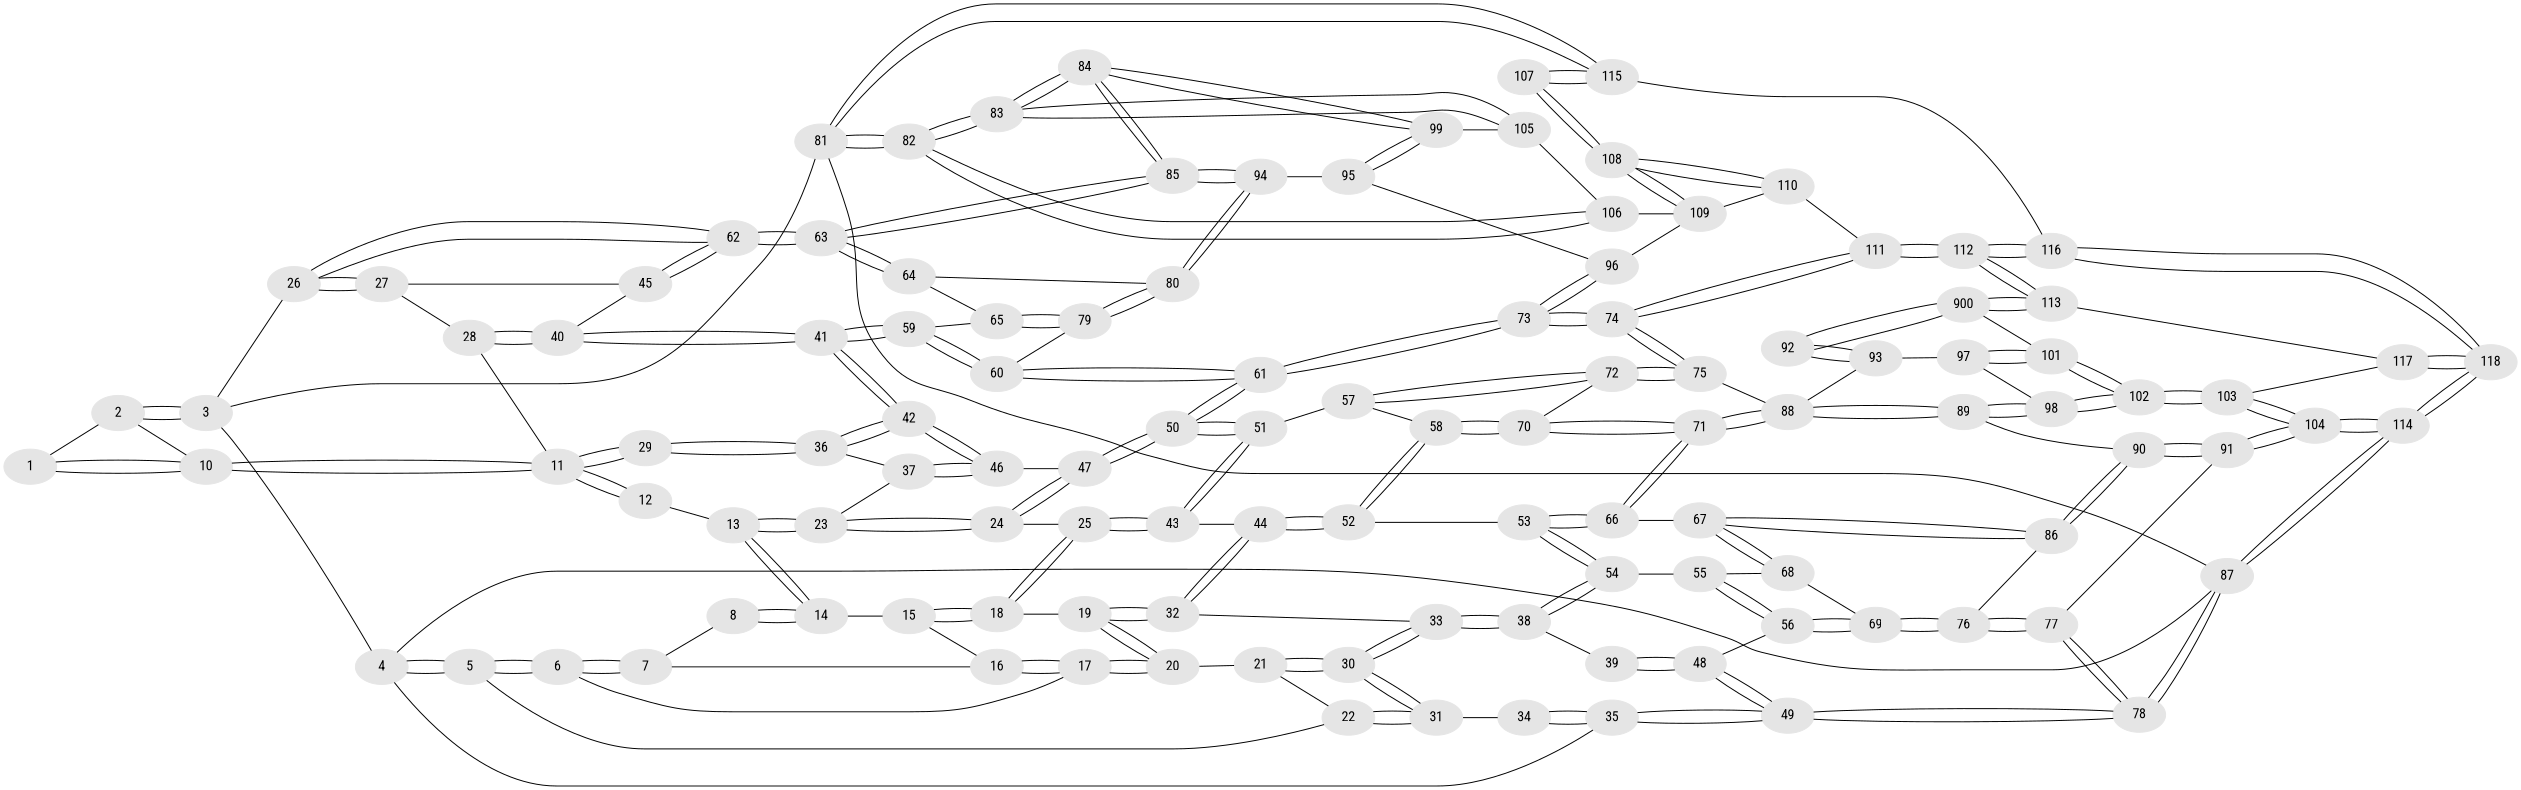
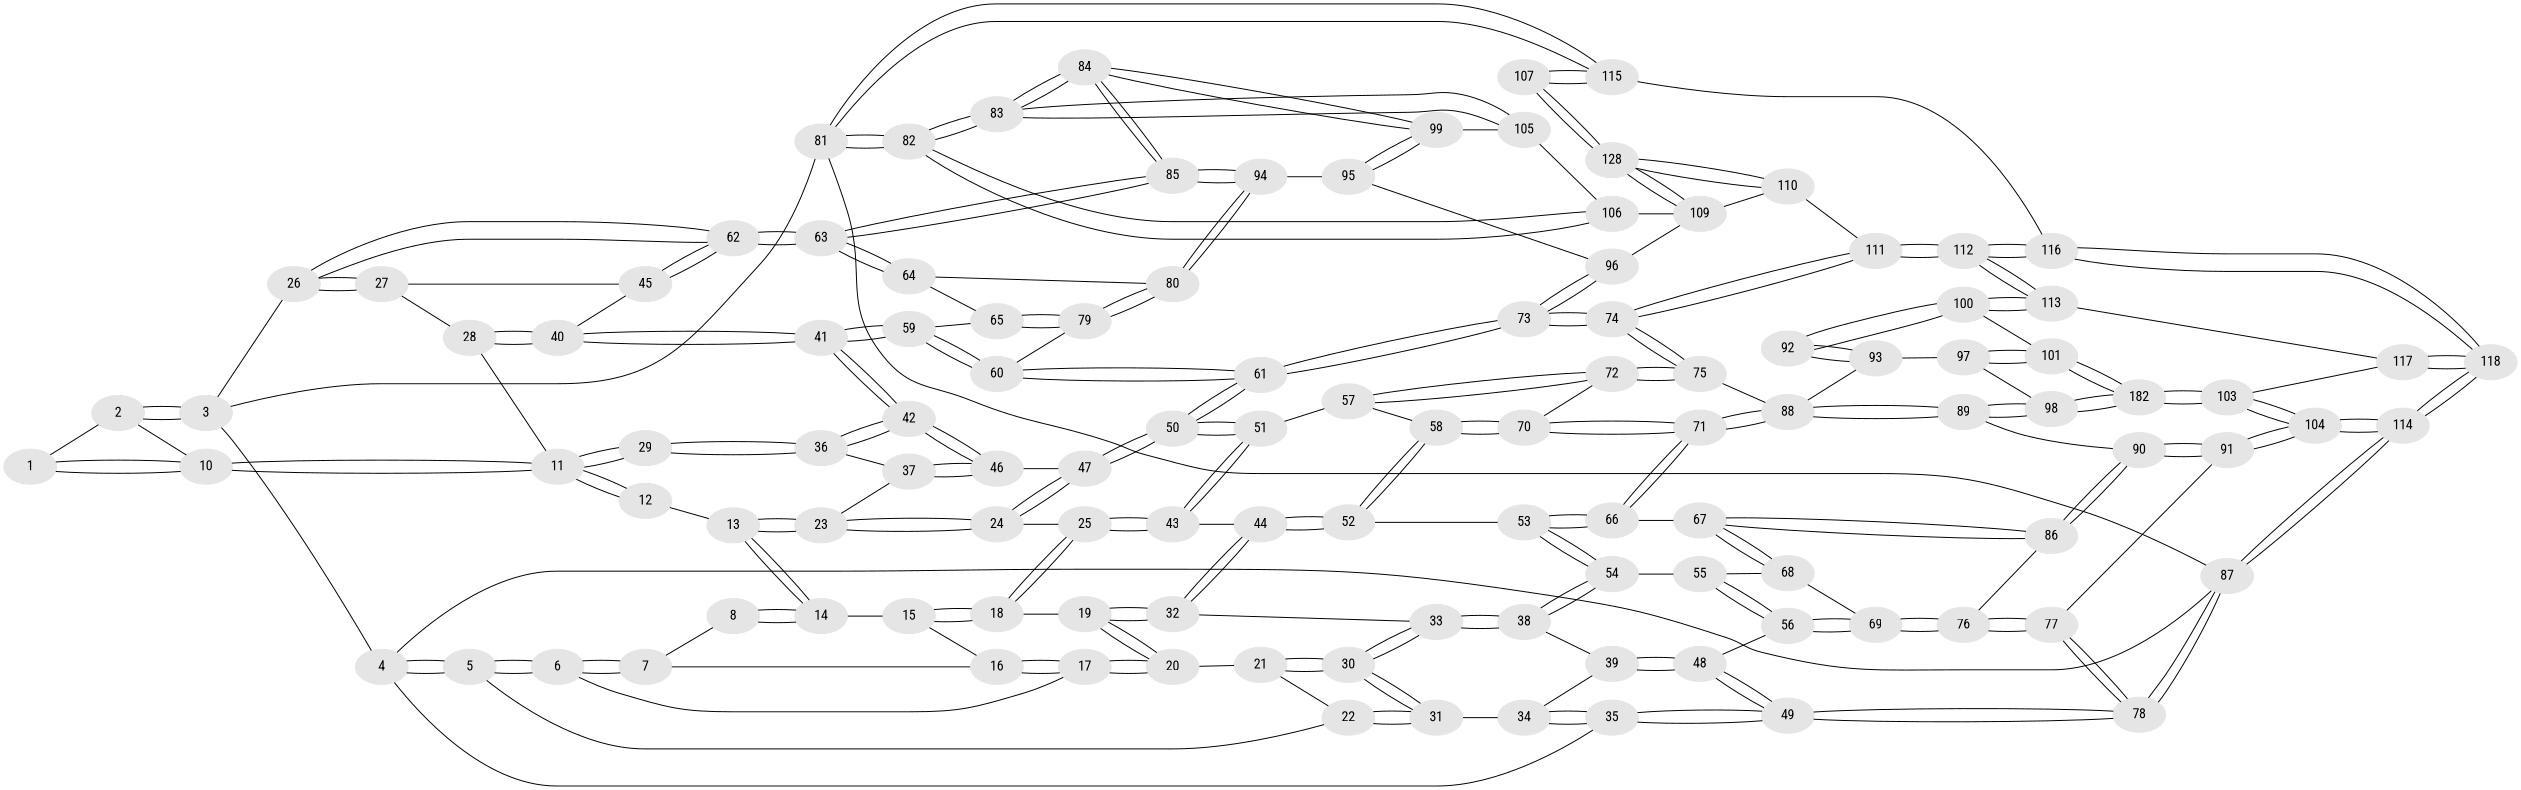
(1612, 160) -> (1612, 160)
(1964, 305) -> (1964, 305)
(2139, 397) -> (2139, 397)
none -> (1568, 691)
